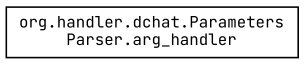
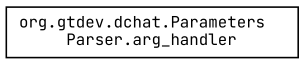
(152, 32) -> (152, 32)
